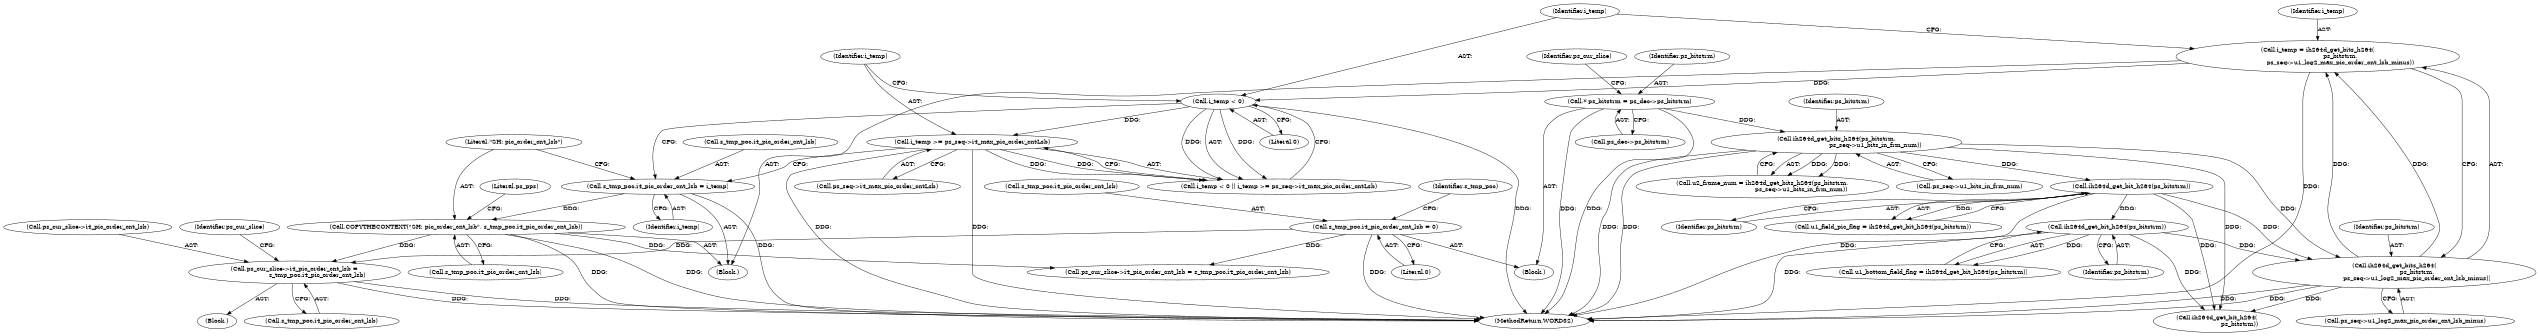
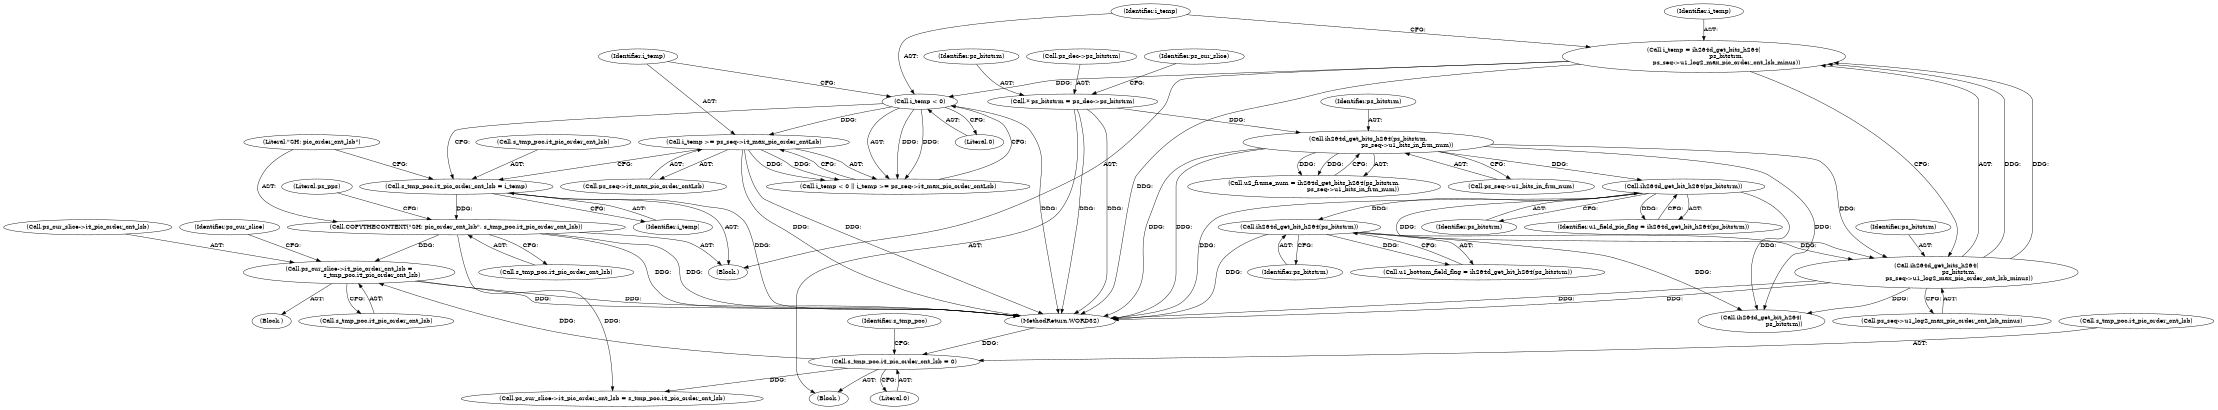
(1634, 120) -> none
(939, 164) -> (708, 164)
(1883, 227) -> (1653, 227)
(1396, 302) -> (980, 341)
